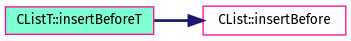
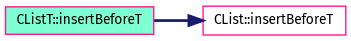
(274, 21) -> (274, 21)
